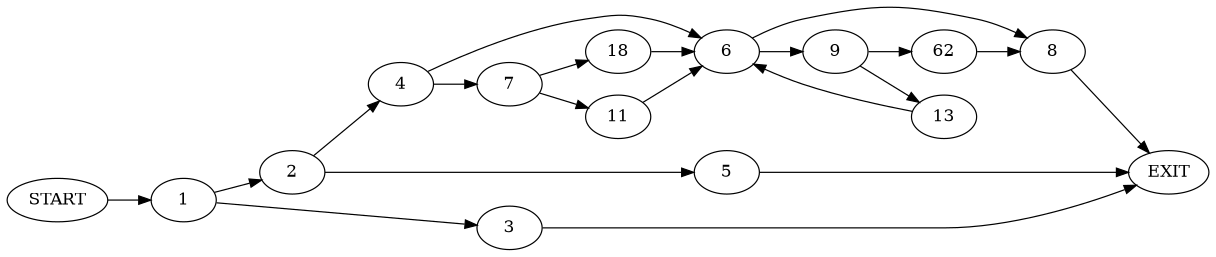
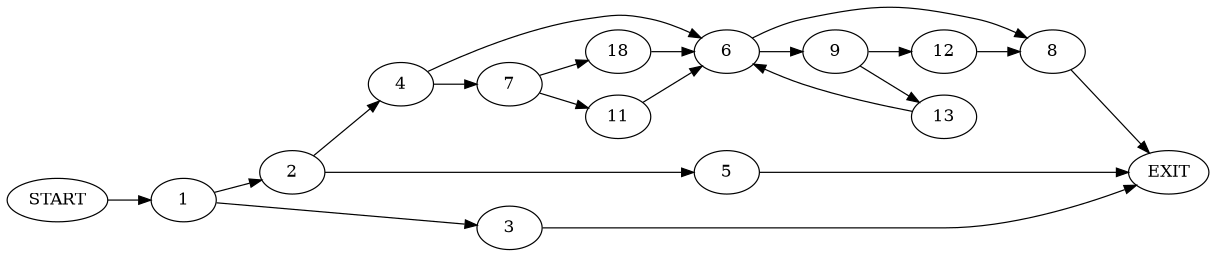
(944, 52) -> (944, 52)
